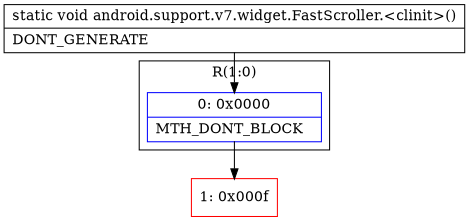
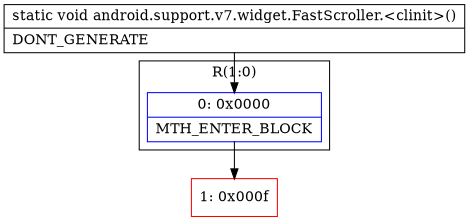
(230, 129) -> (234, 129)
